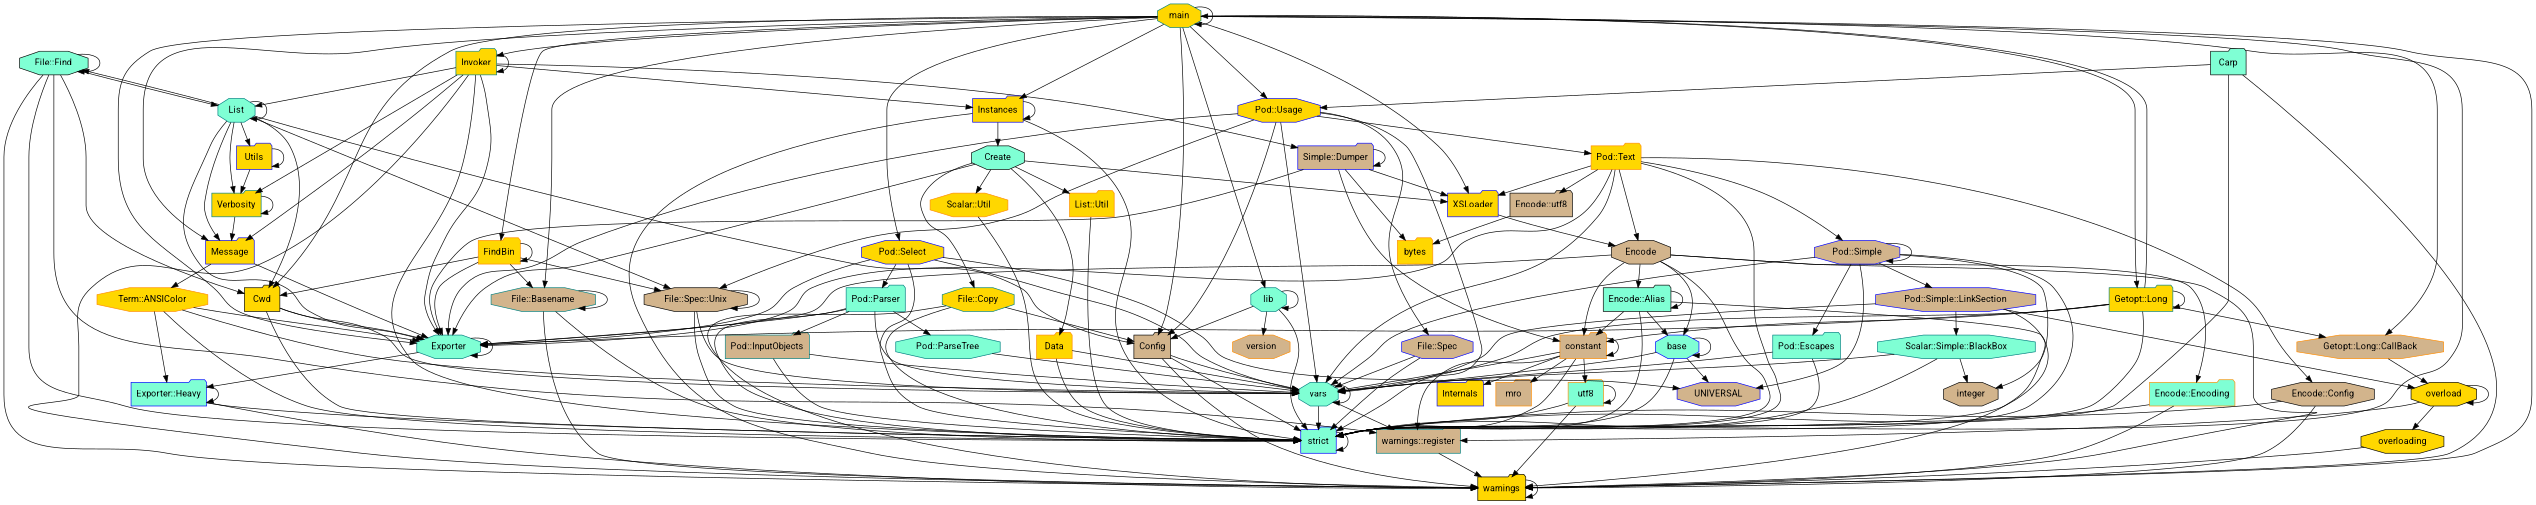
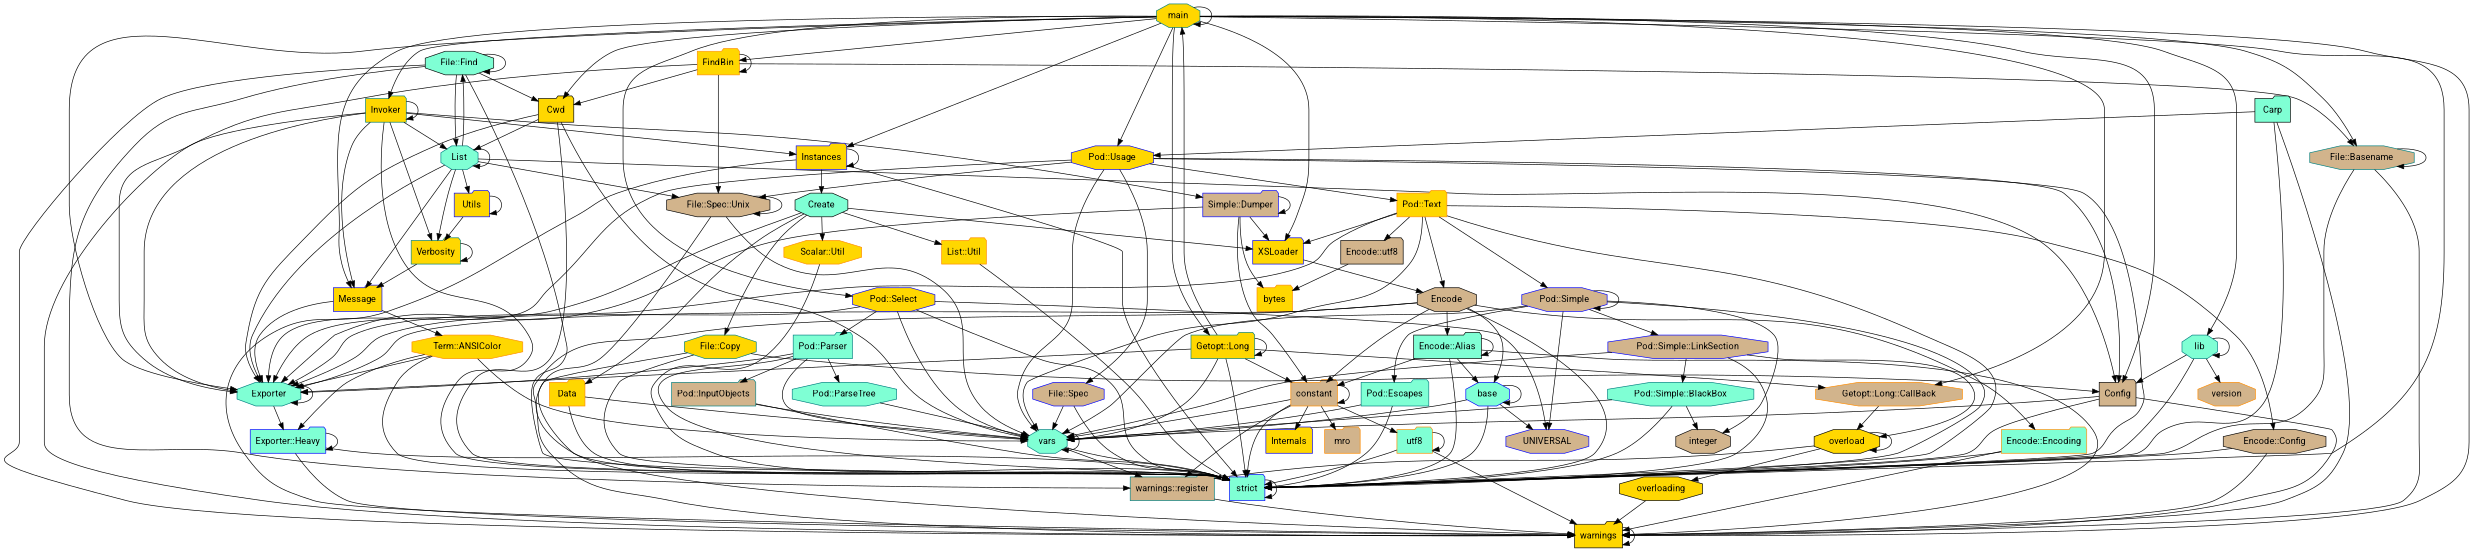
(299, 192) -> (509, 133)
(1956, 347) -> (1681, 394)
